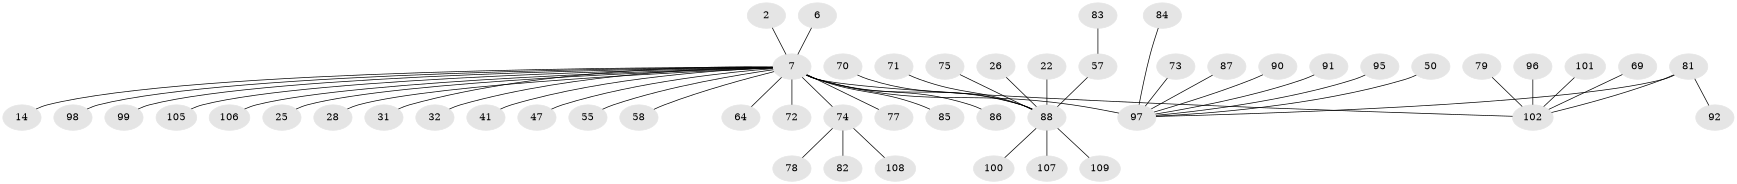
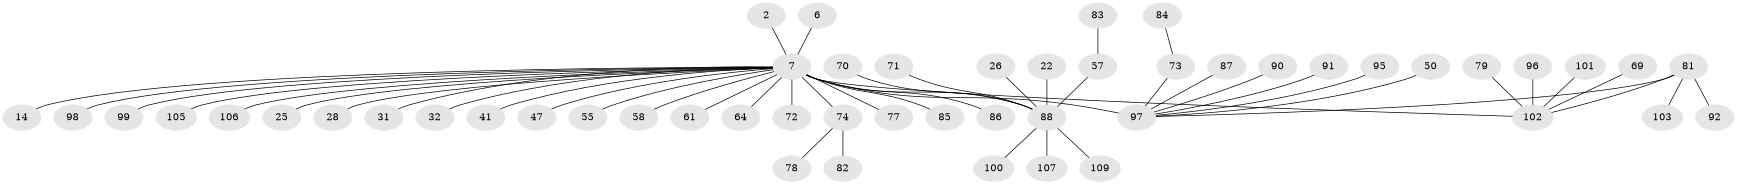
(1147, 66) -> (1169, 41)
(945, 67) -> none
none -> (690, 118)
none -> (1662, 118)
(895, 169) -> none
